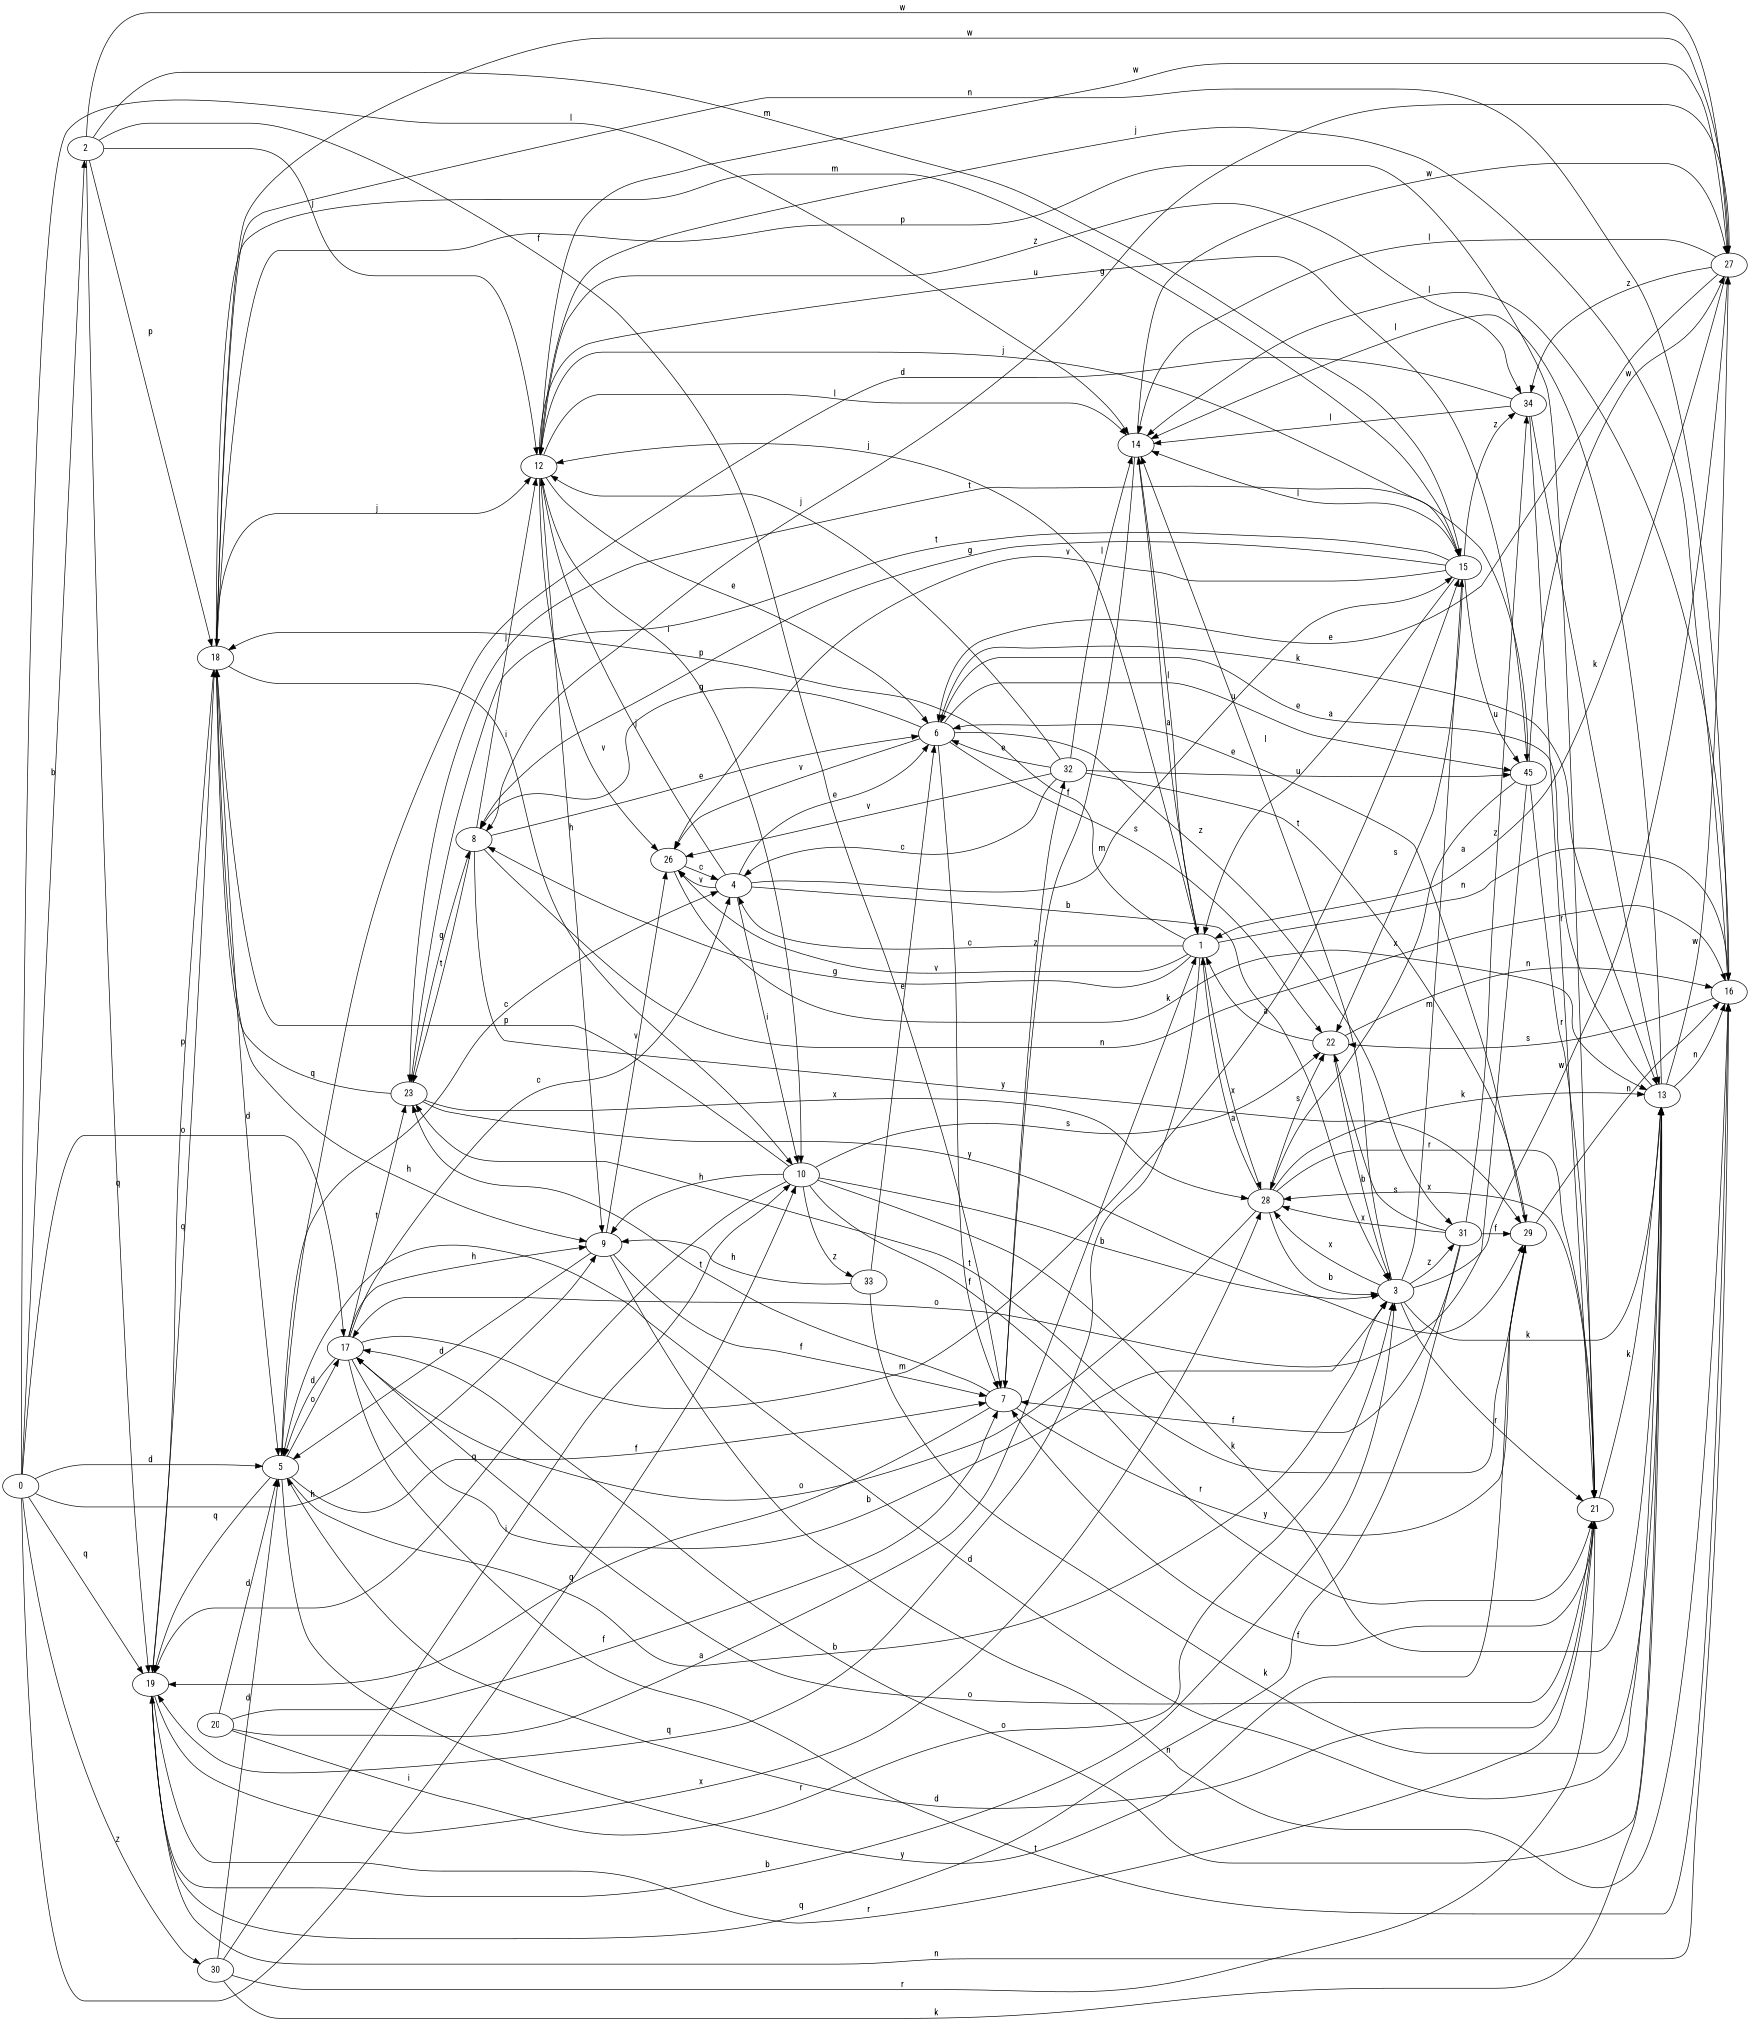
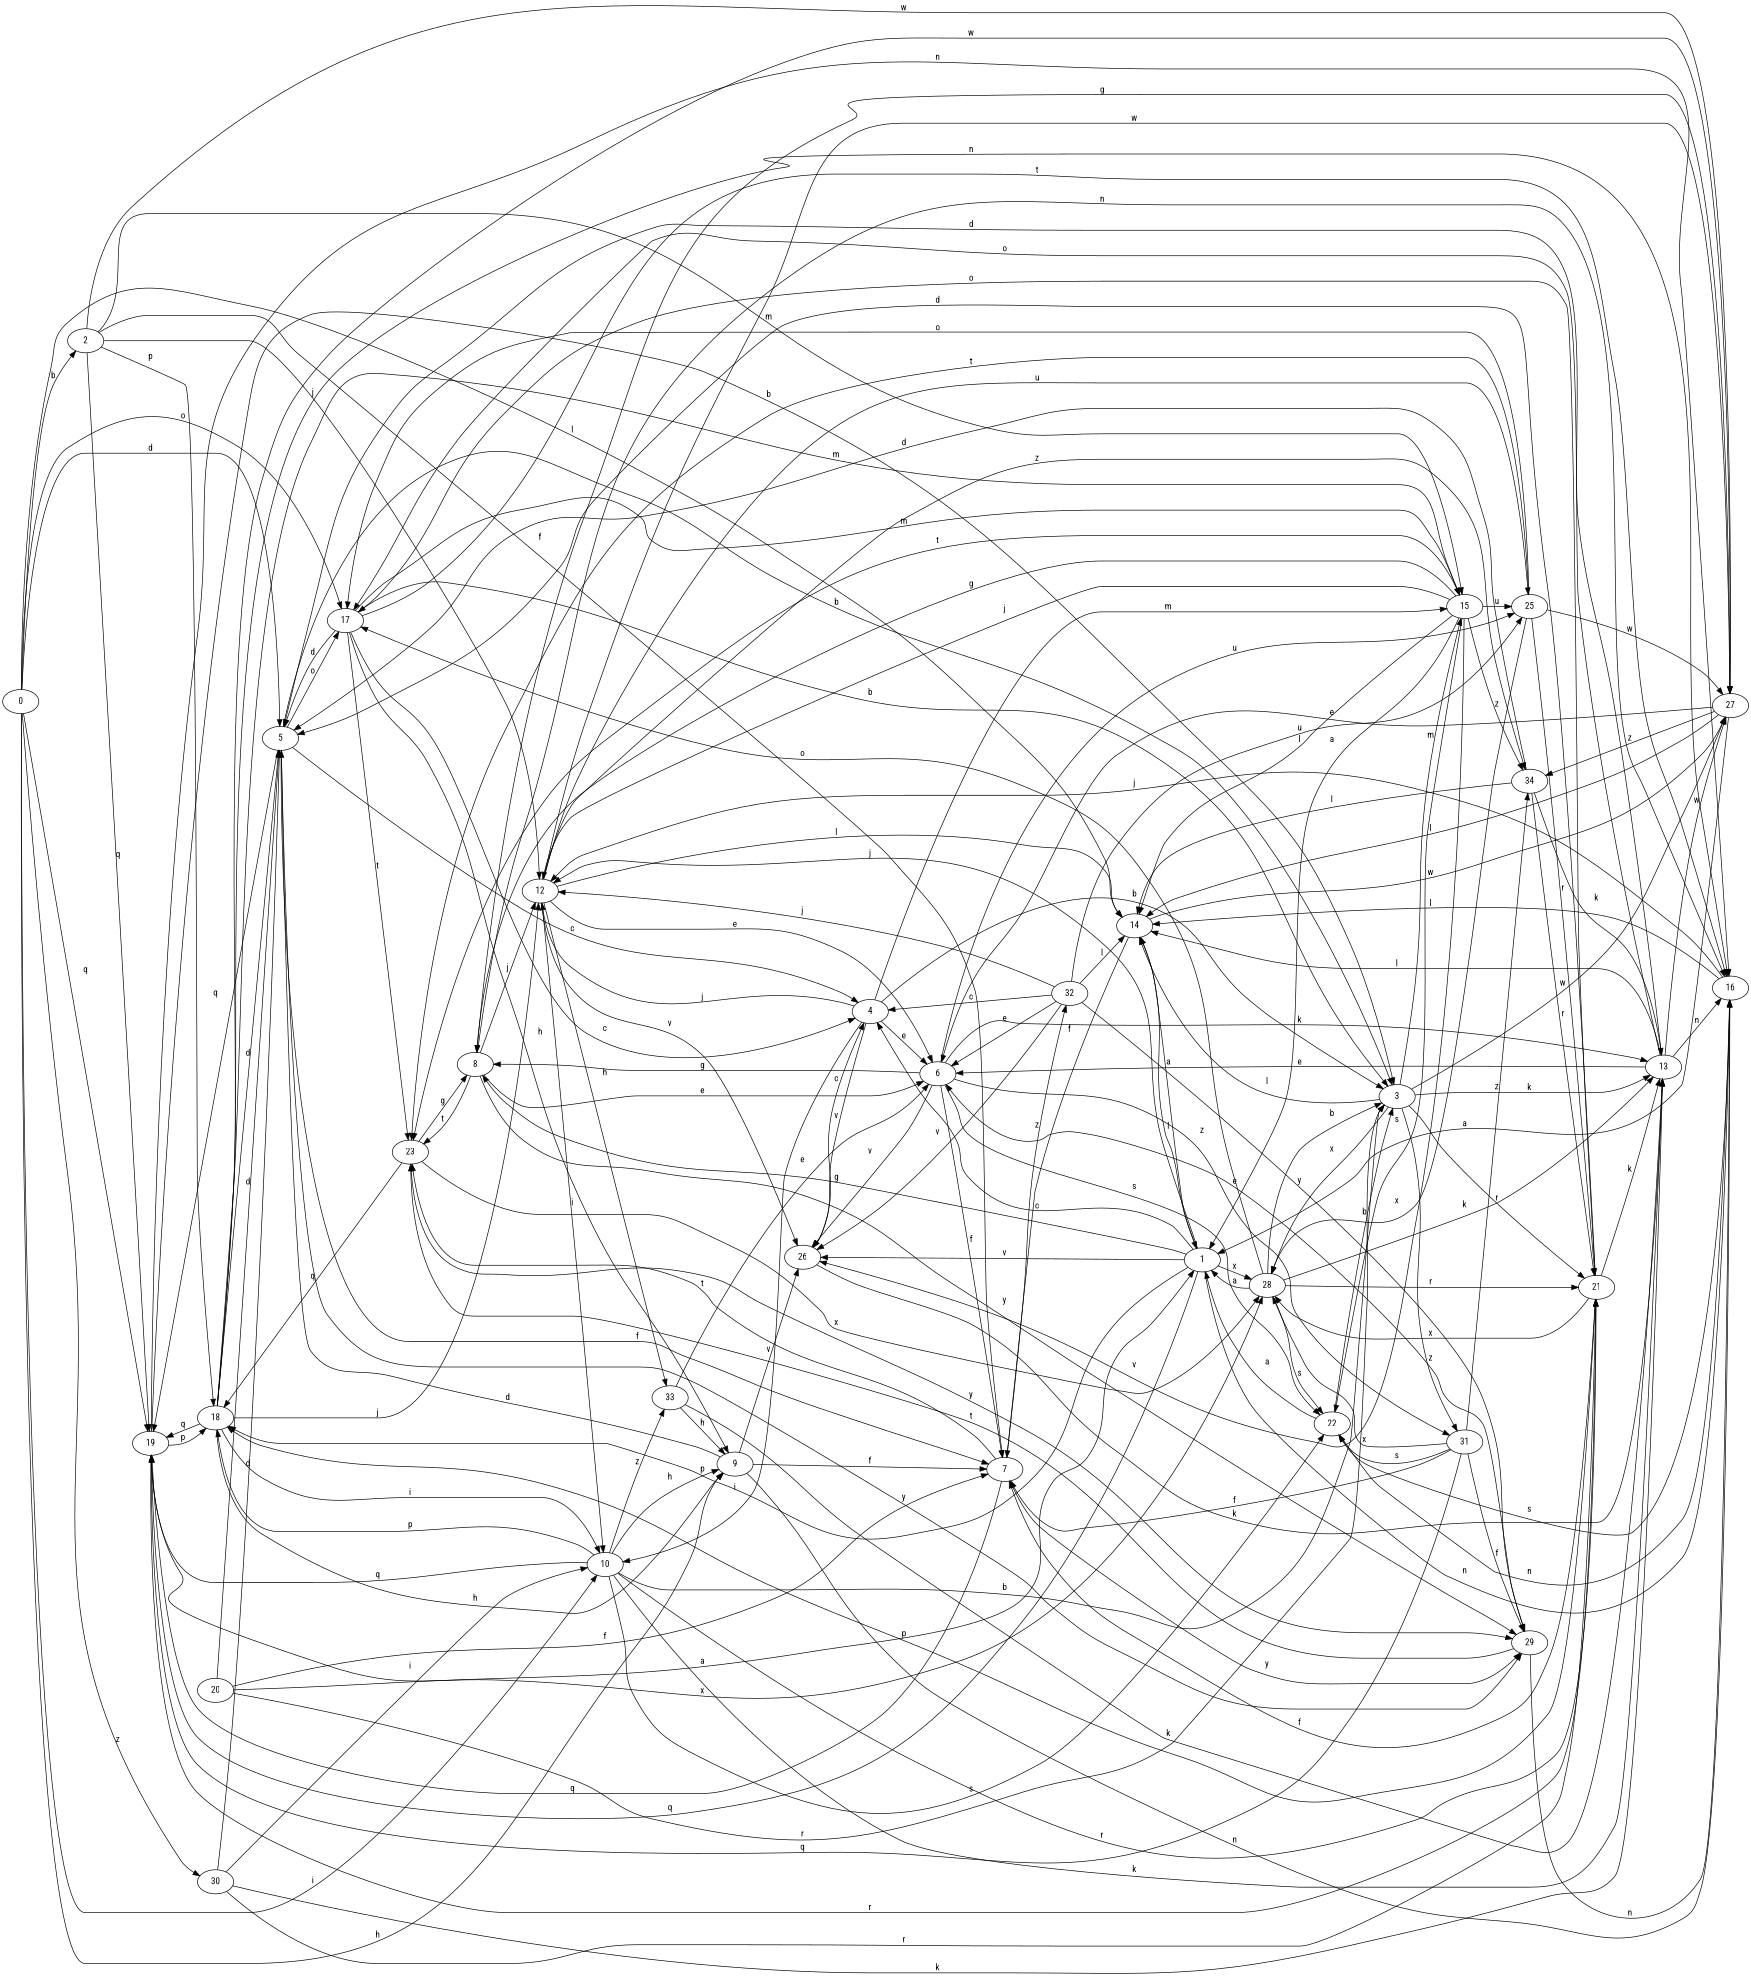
(1528, 773) -> (1530, 607)
(1298, 824) -> (1300, 1181)
(571, 852) -> (604, 1141)
